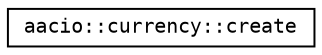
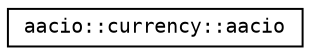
(161, 28) -> (155, 28)
